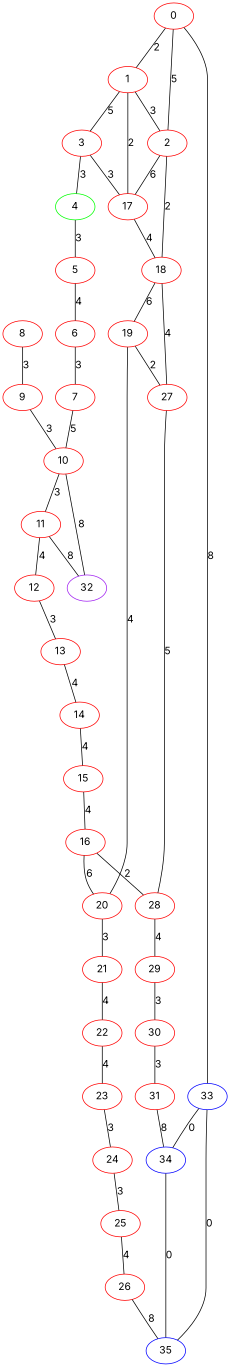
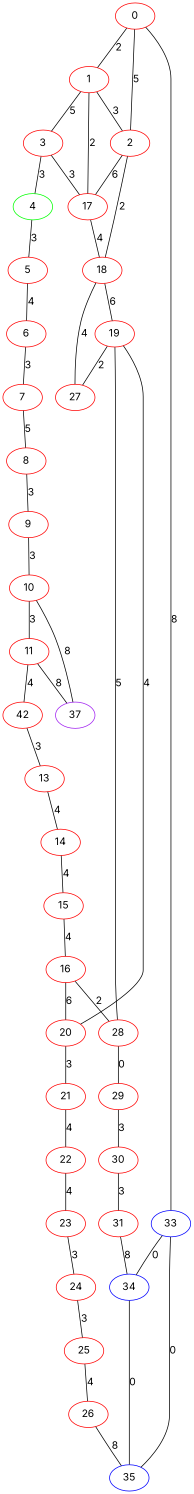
(69, 429) -> (24, 429)
(34, 588) -> (23, 715)
(87, 588) -> (75, 715)
(164, 652) -> (115, 683)
(159, 938) -> (122, 1065)
